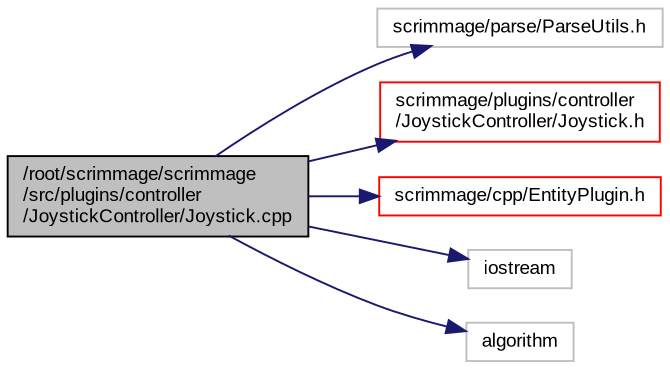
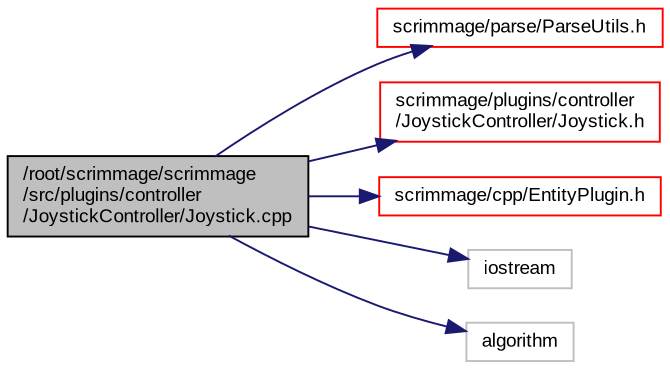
(520, 28) -> (520, 28)
